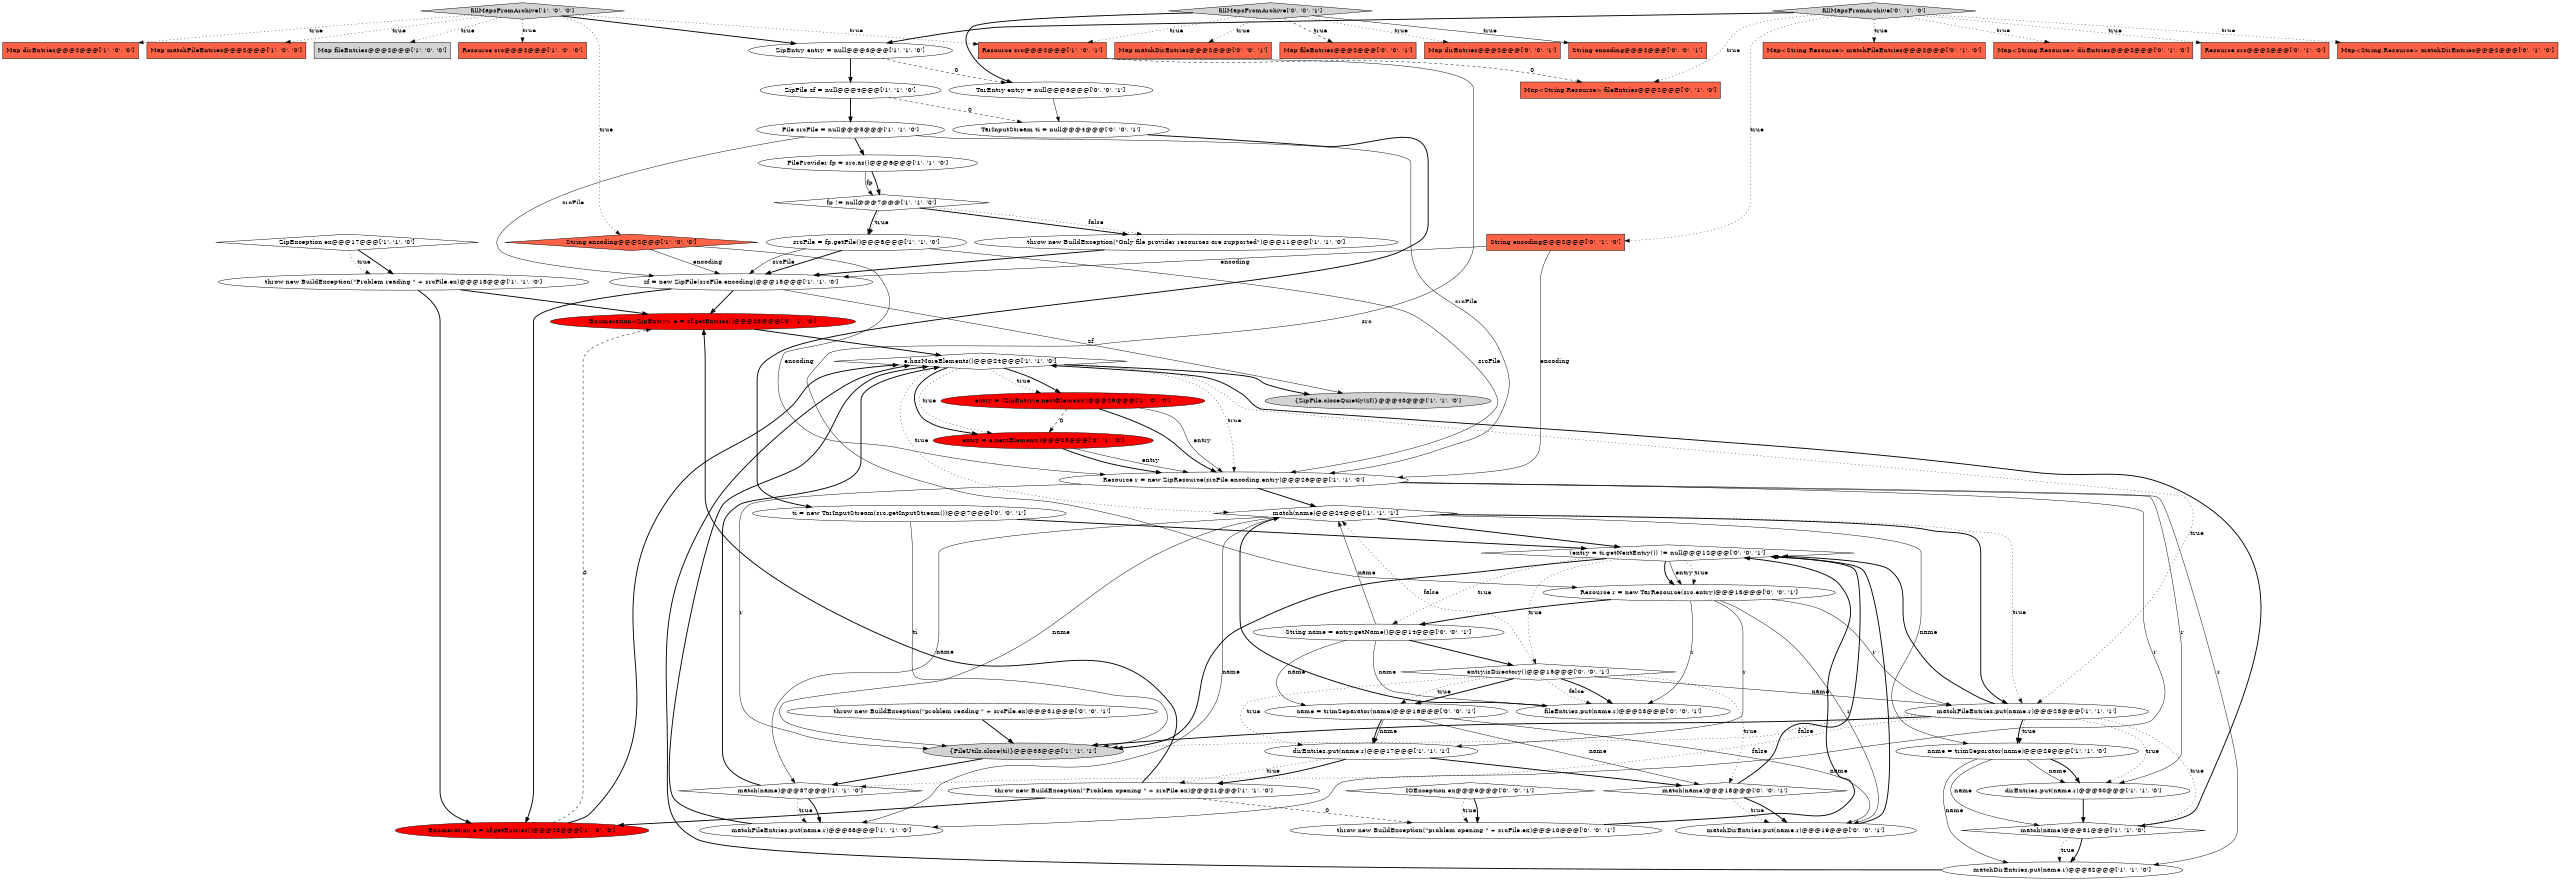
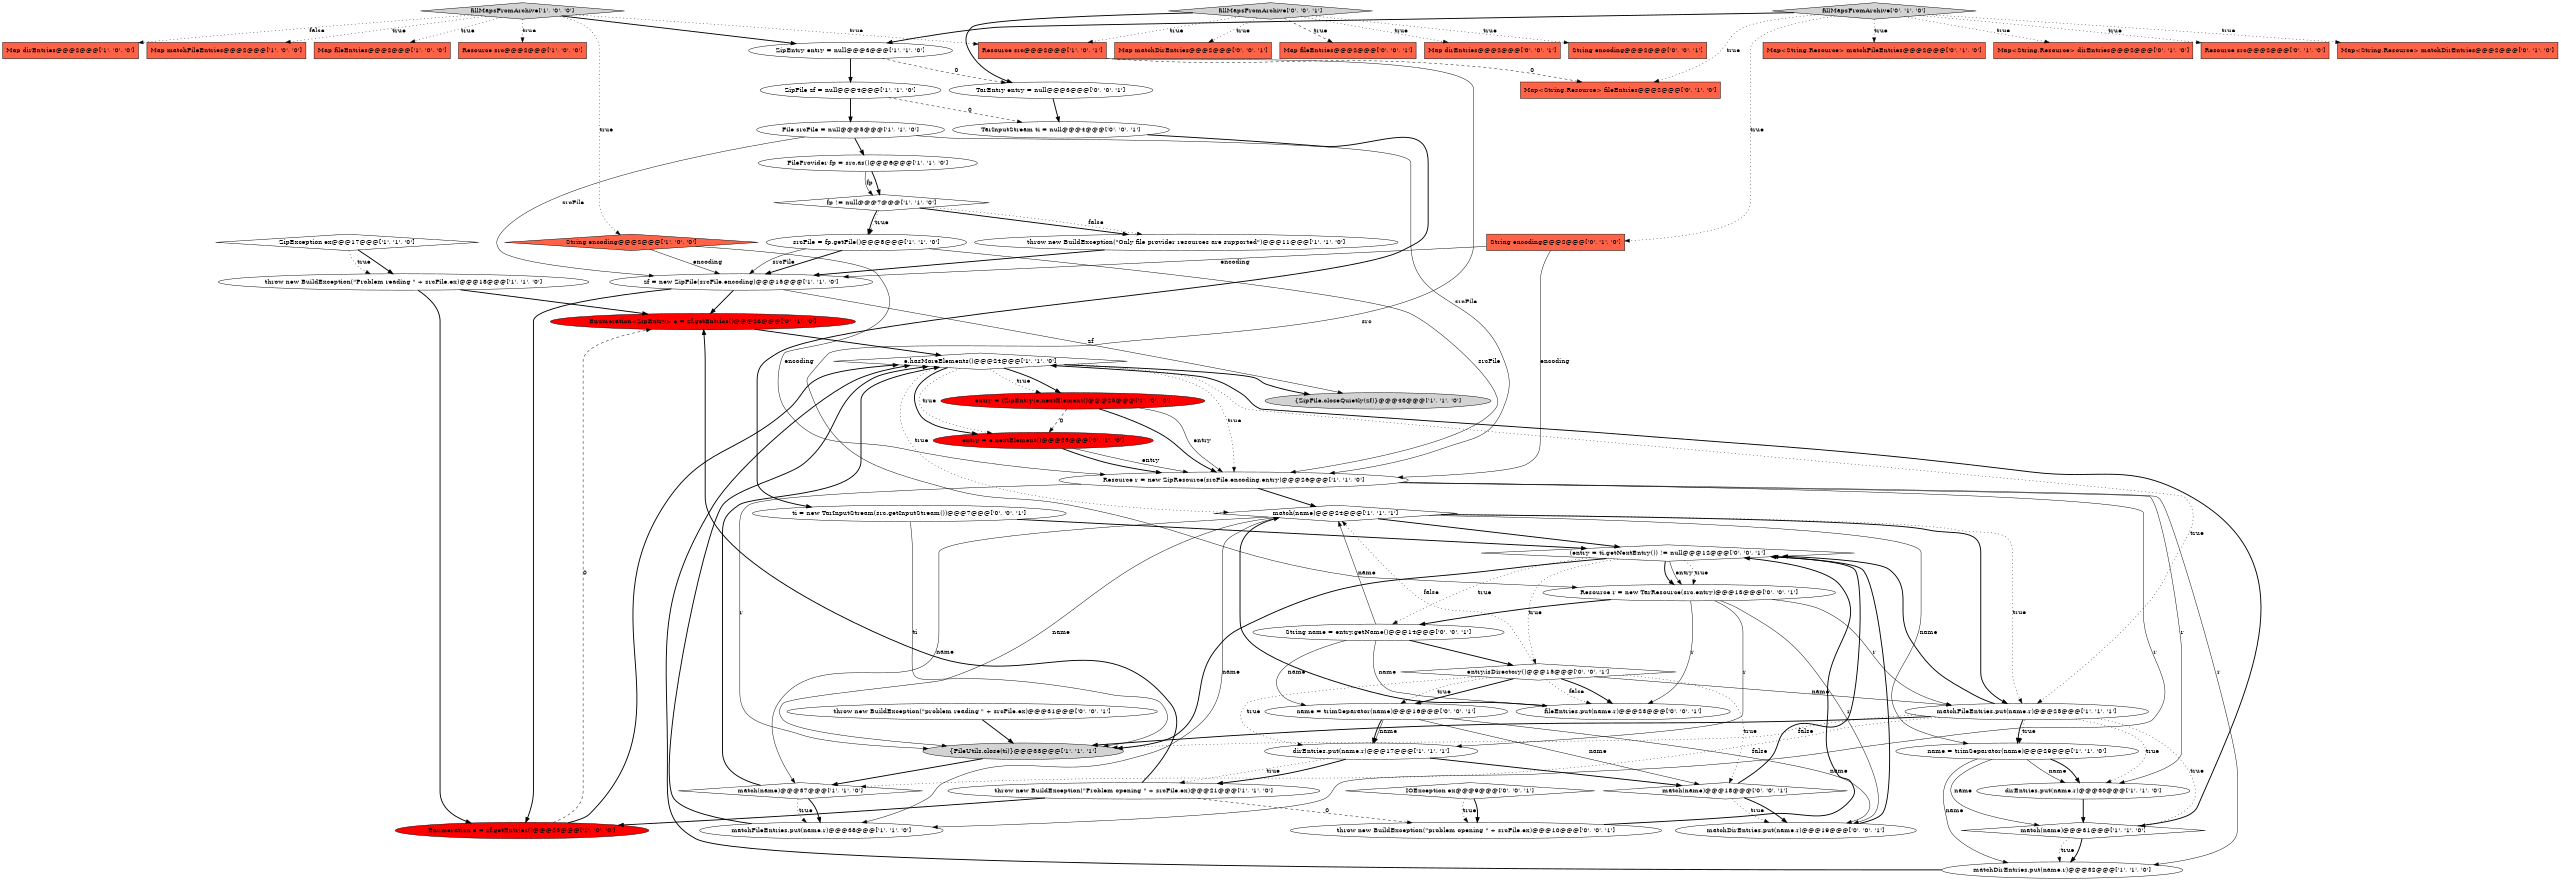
(1438, 29) -> (1438, 29)
(316, 31) -> (317, 31)
(382, 51) -> (382, 51)
(1055, 108) -> (1055, 108)
